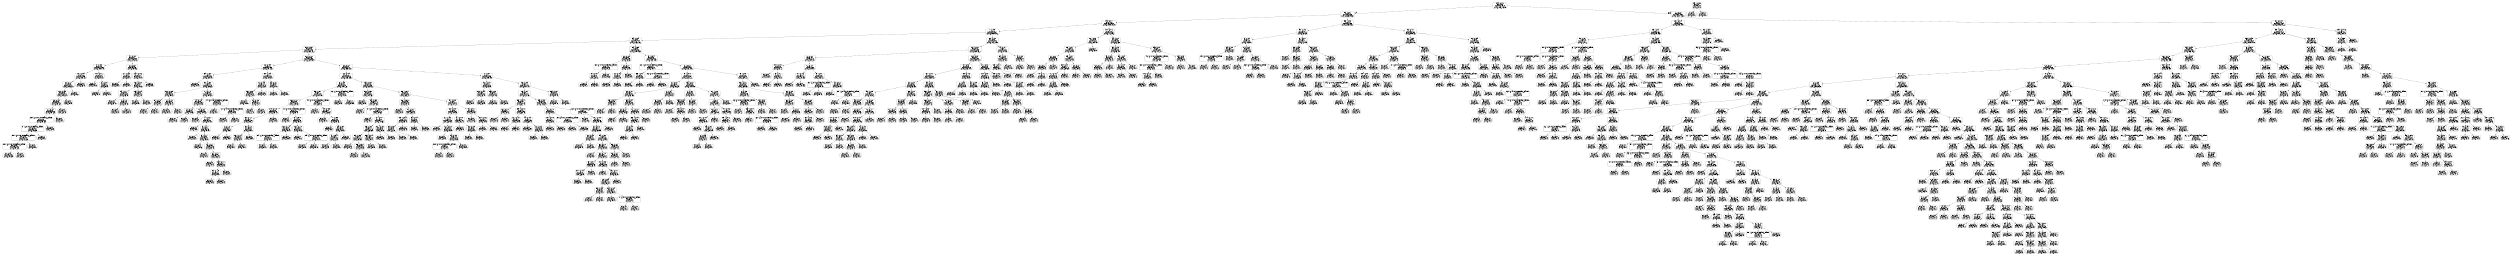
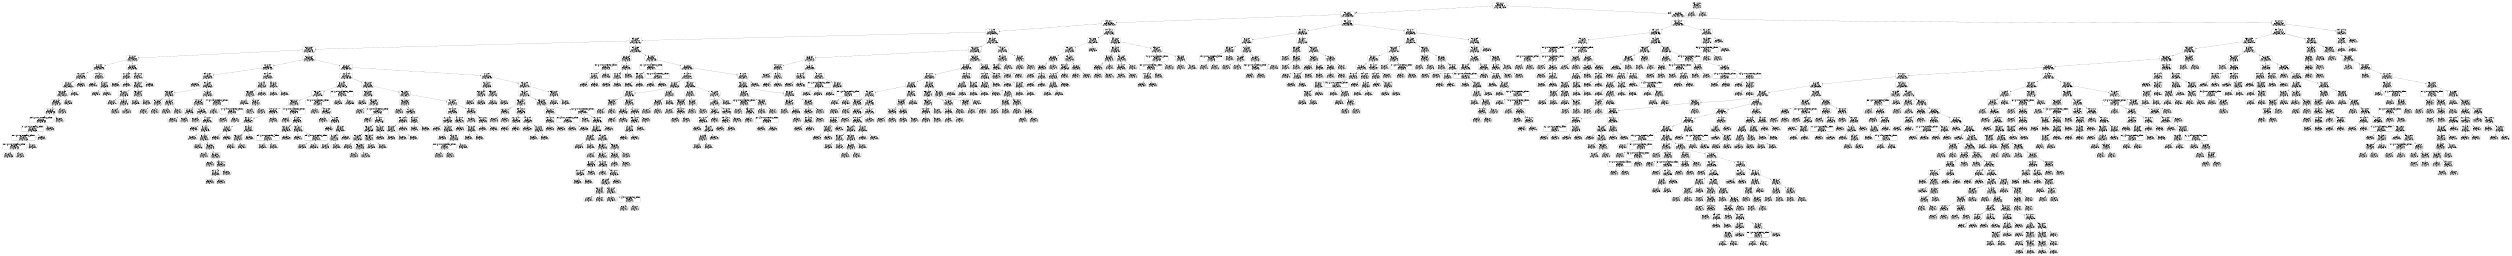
(785, 120) -> none
